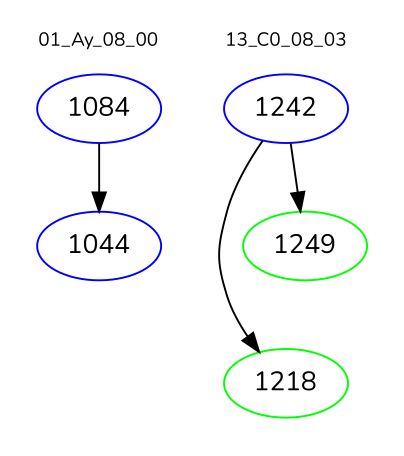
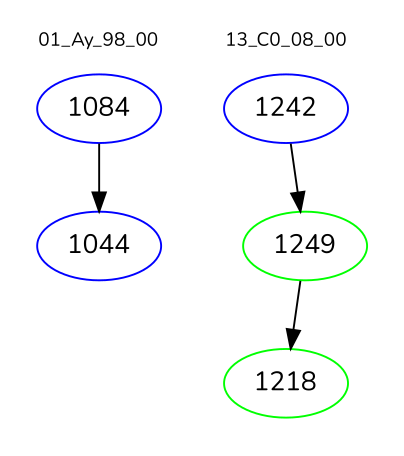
(99, 41) -> (99, 41)
(286, 41) -> (286, 41)
(221, 237) -> (297, 305)
